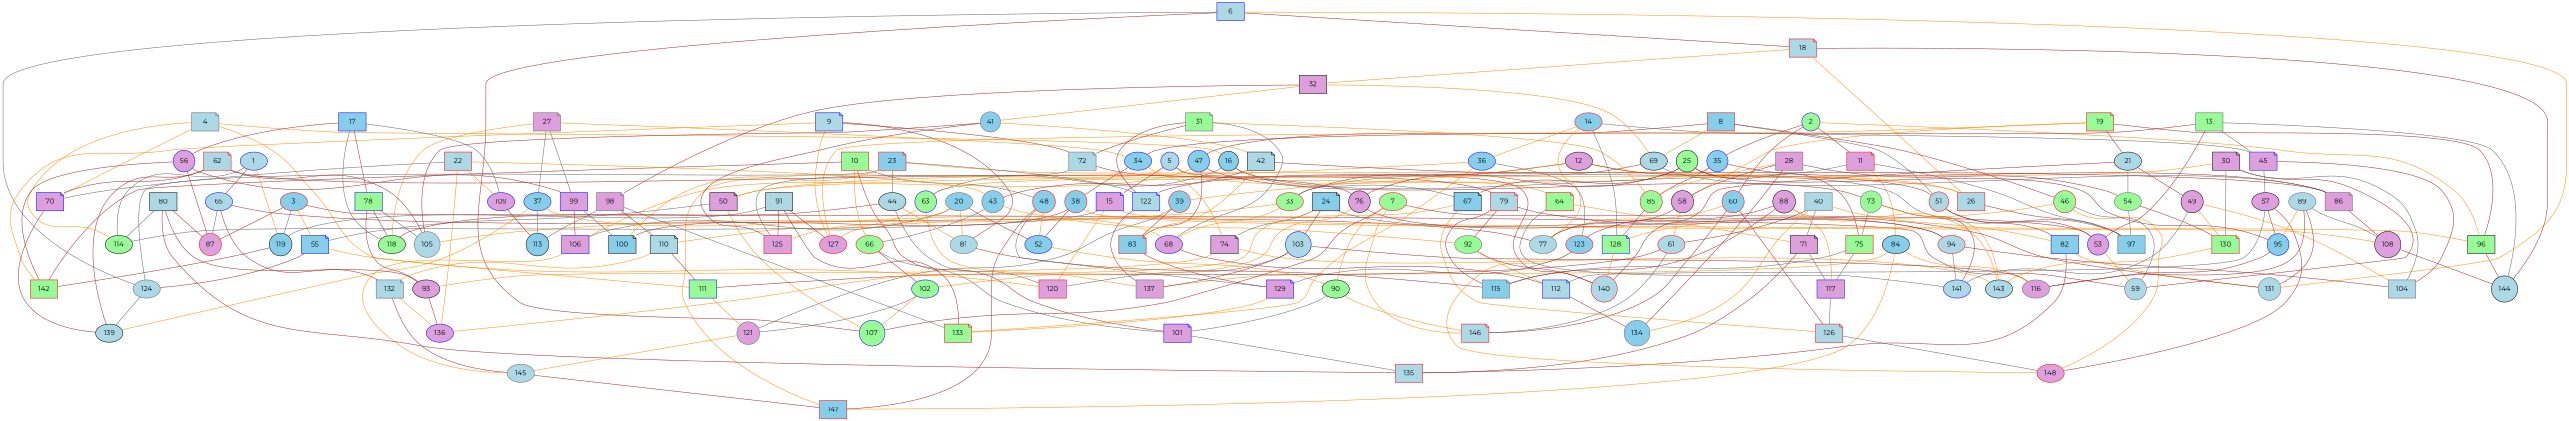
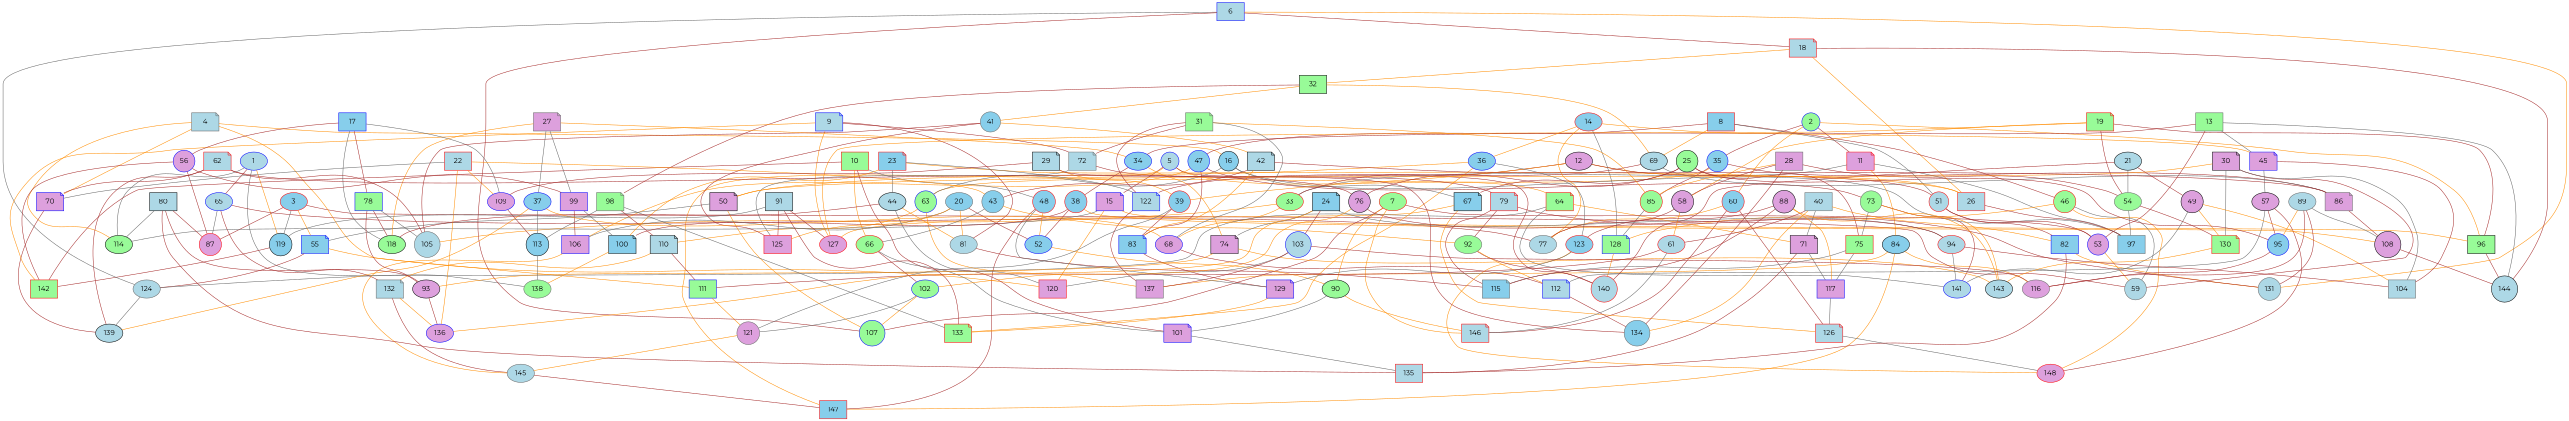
(1313, 84) -> (1313, 84)
(1991, 137) -> (1991, 137)
(2116, 144) -> (2108, 167)
(1763, 158) -> (1763, 158)
none -> (1046, 161)
(569, 174) -> (1200, 237)
(610, 202) -> (610, 202)
(1132, 245) -> (1132, 245)
none -> (537, 289)
